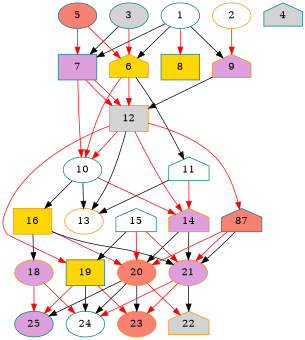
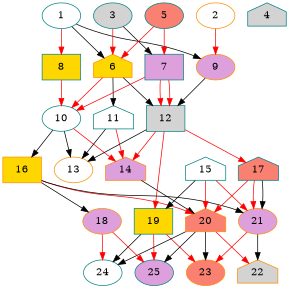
(134, 39) -> none
(232, 67) -> (216, 67)
(129, 88) -> (135, 89)
(129, 119) -> (166, 119)
(107, 142) -> (61, 89)
(242, 221) -> (258, 170)
(189, 242) -> none
(137, 273) -> (206, 221)
(142, 296) -> none
